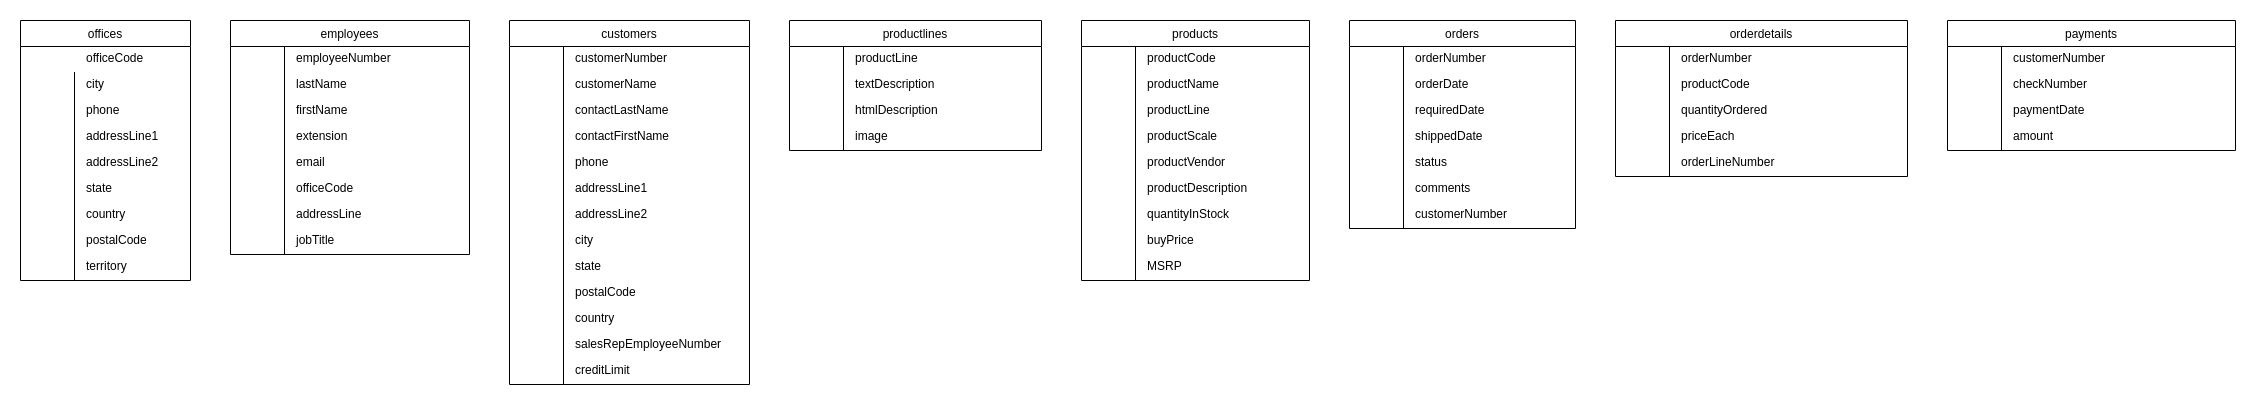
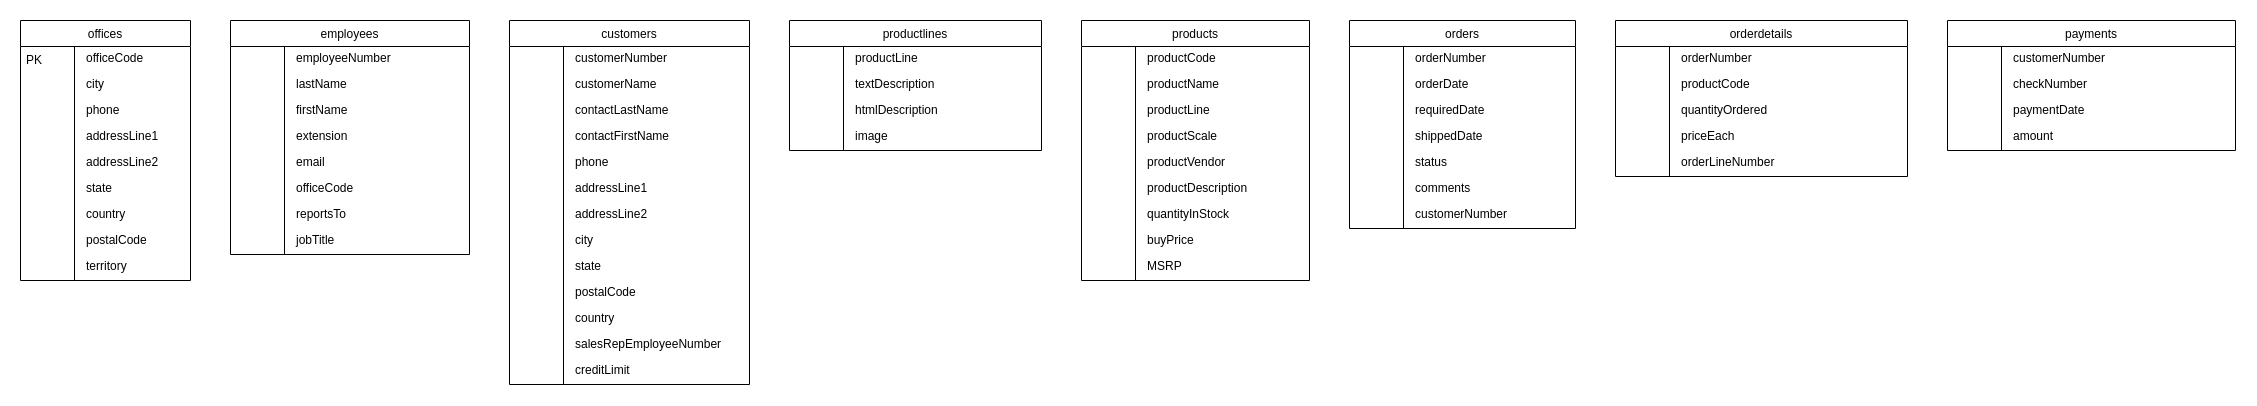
none -> (48, 60)
(331, 214) -> (326, 214)
